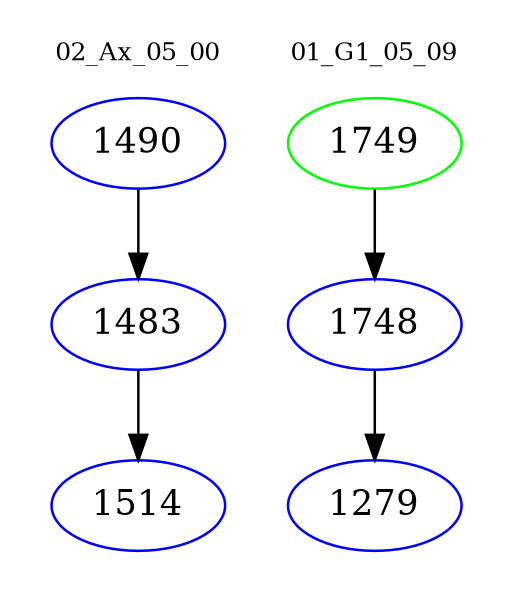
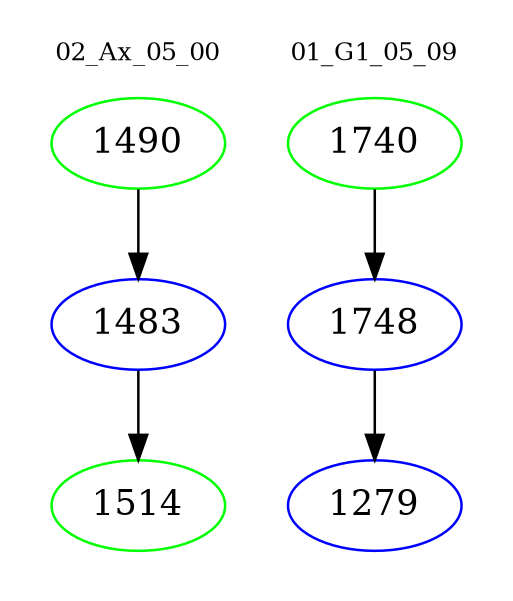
(138, 143) -> (138, 143)
(375, 143) -> (375, 143)
(138, 506) -> (138, 506)
